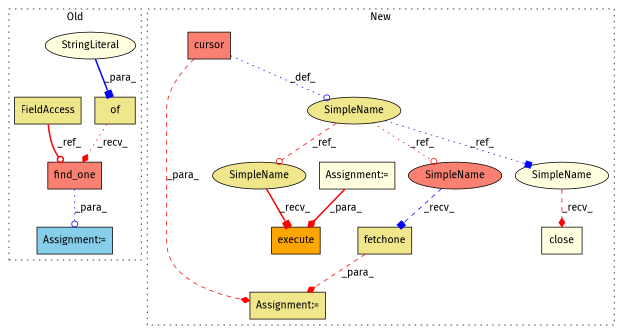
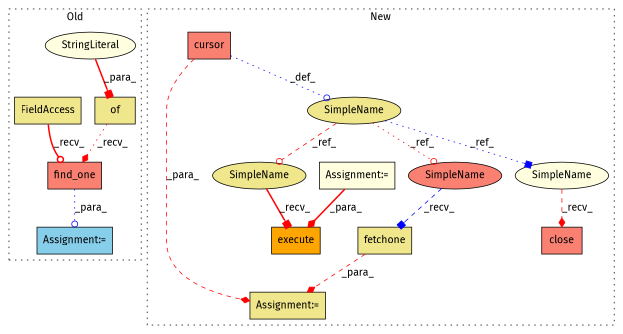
(101, 74) -> (101, 74)
(69, 143) -> (69, 143)
(562, 241) -> (562, 241)
